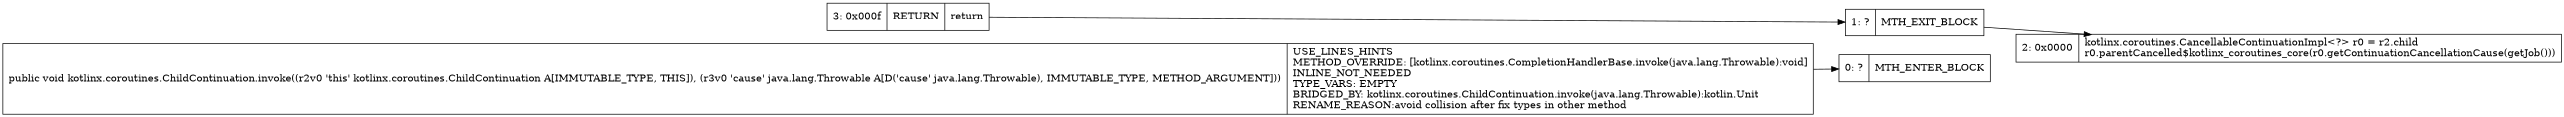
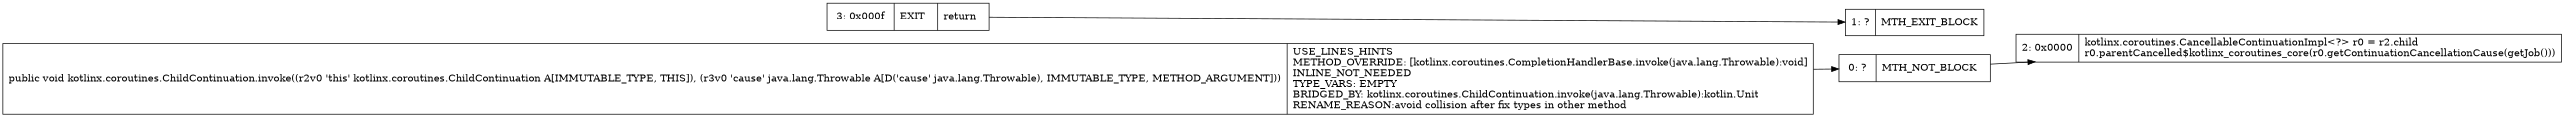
(916, 16) -> (912, 16)
(2034, 31) -> (2009, 63)
(1930, 68) -> (1929, 68)
